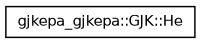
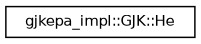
(100, 22) -> (100, 22)
